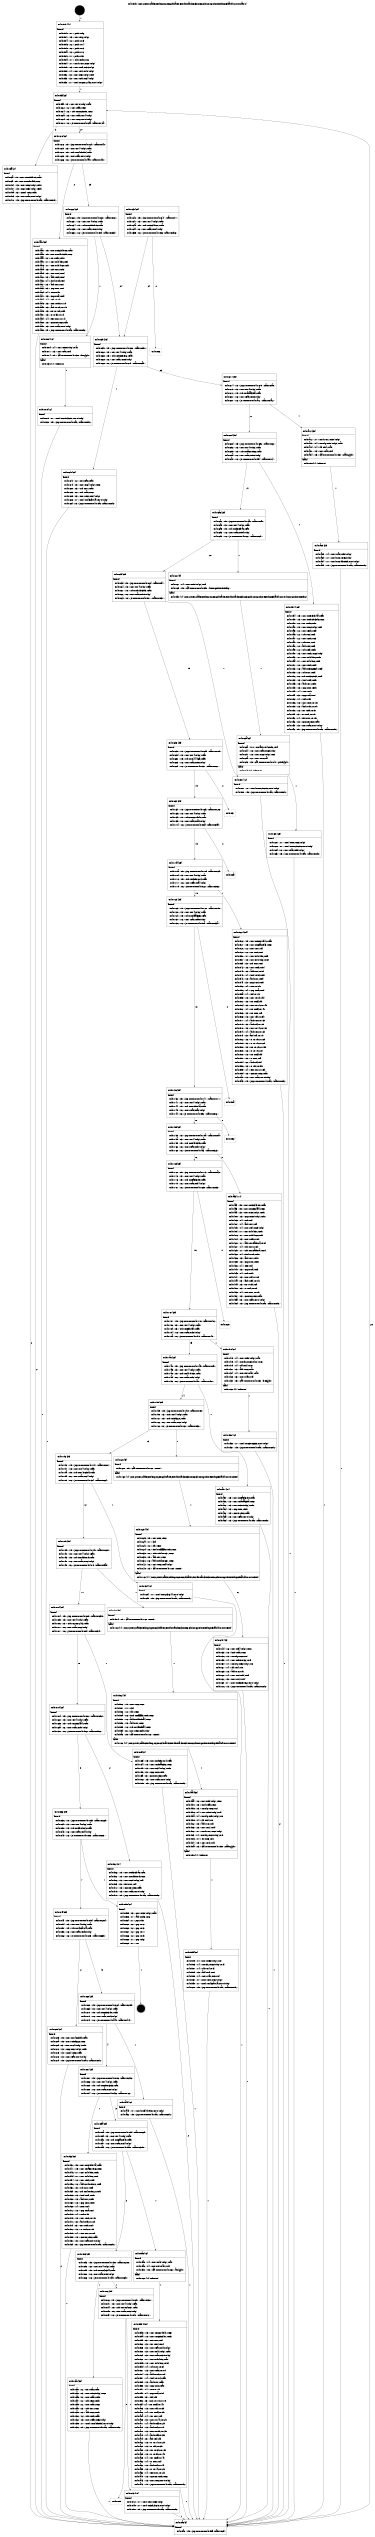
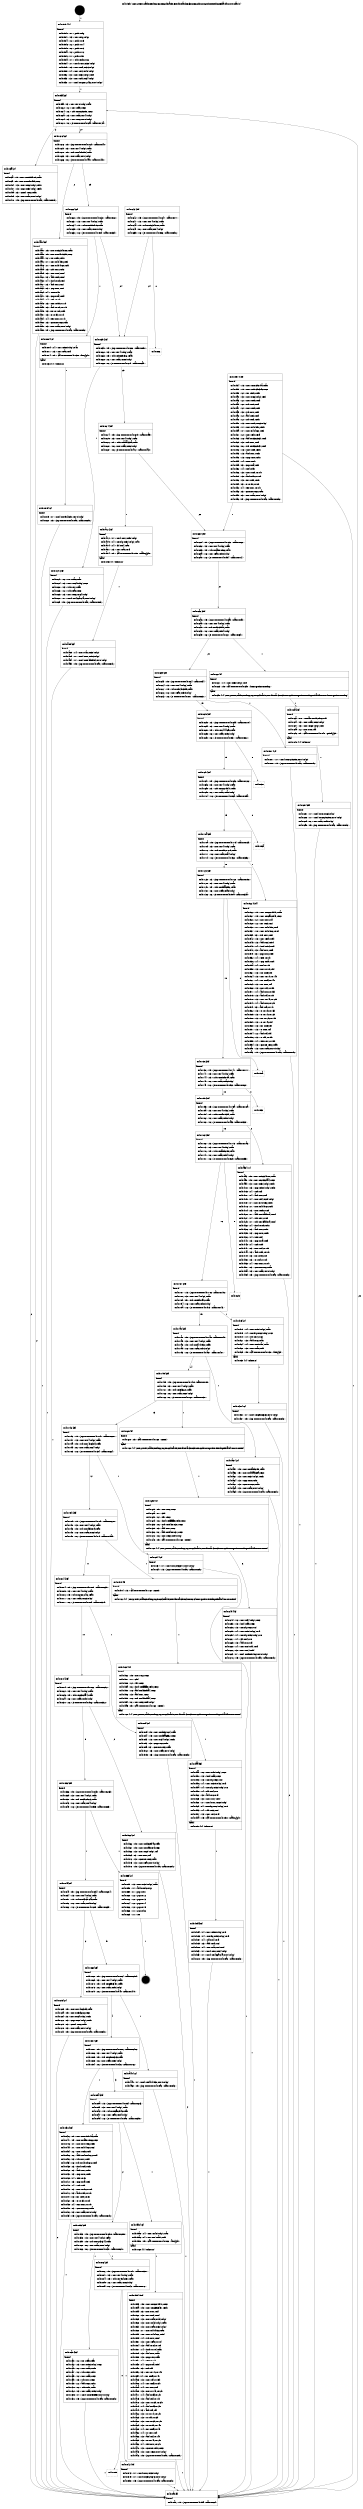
(295, 530) -> (228, 516)
